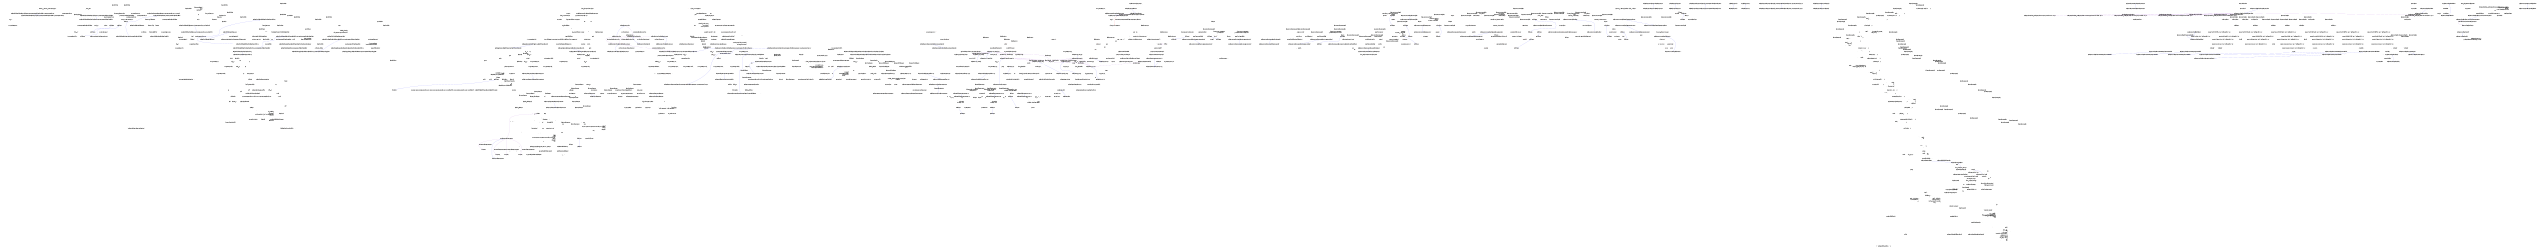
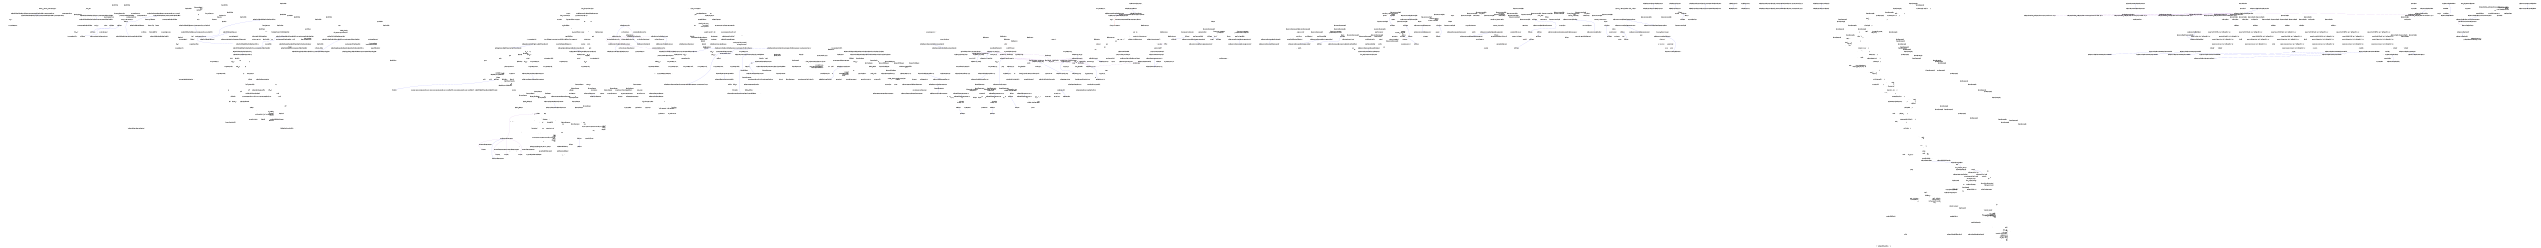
(1868, 5) -> (1859, 27)
none -> (1391, 12)
(284, 78) -> (291, 47)
none -> (545, 91)
